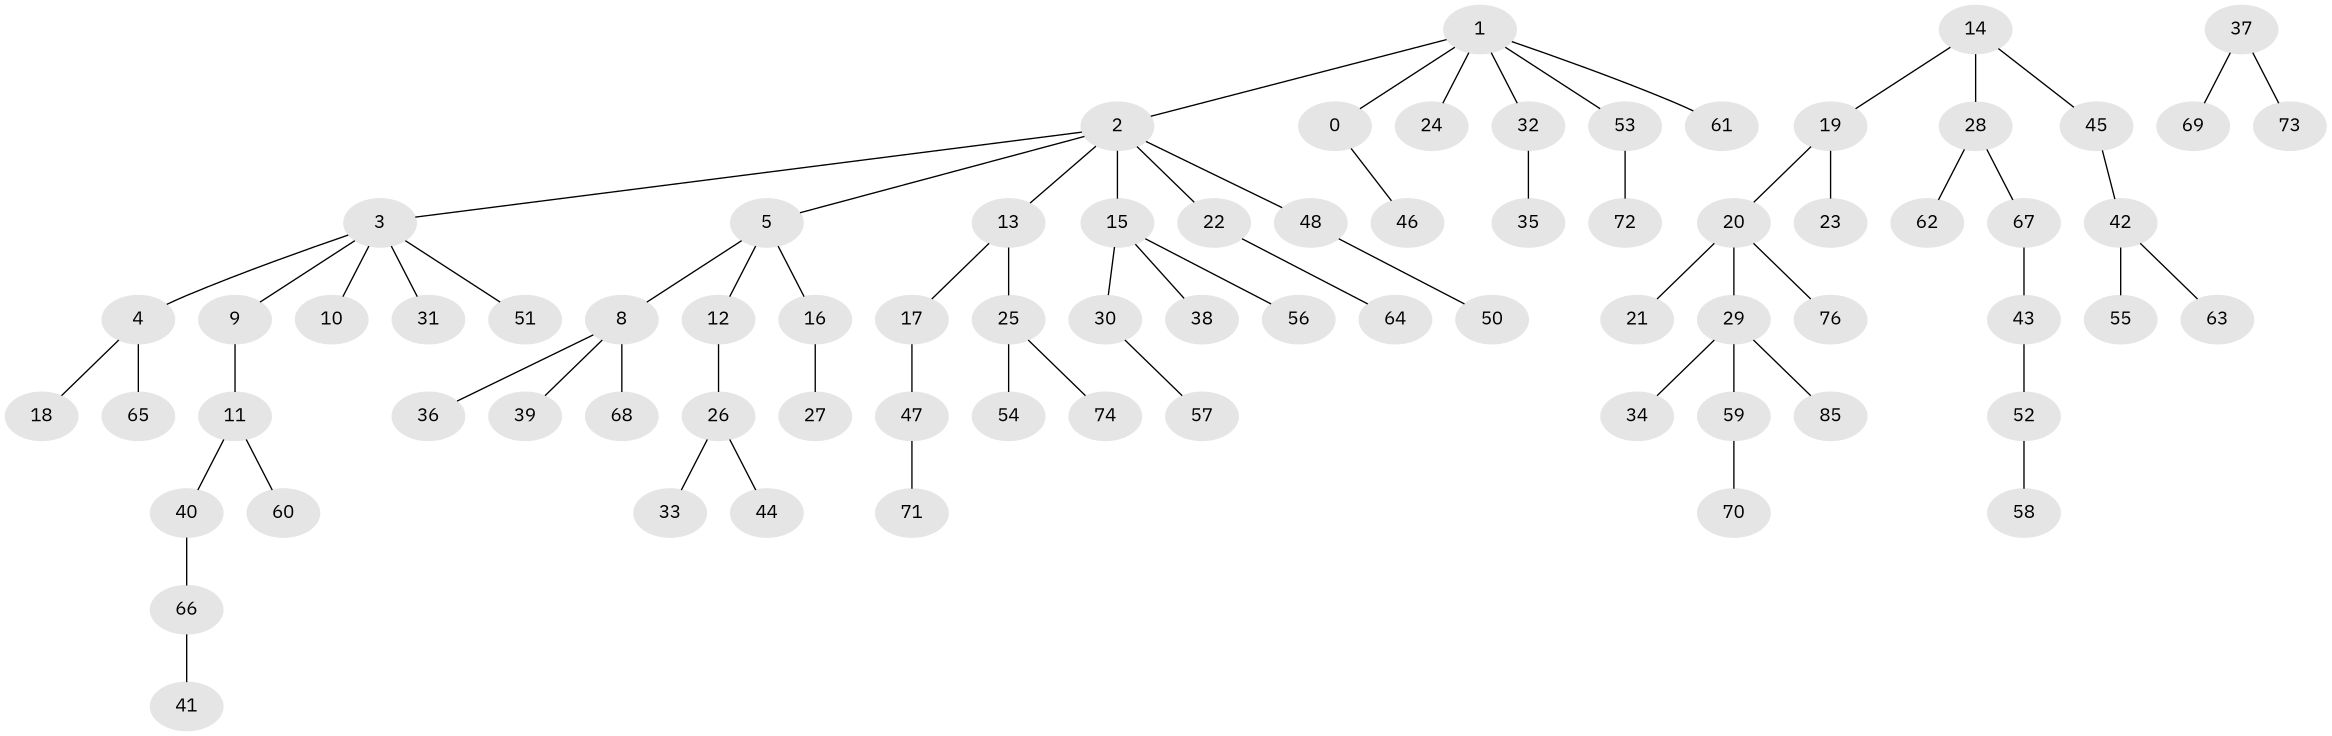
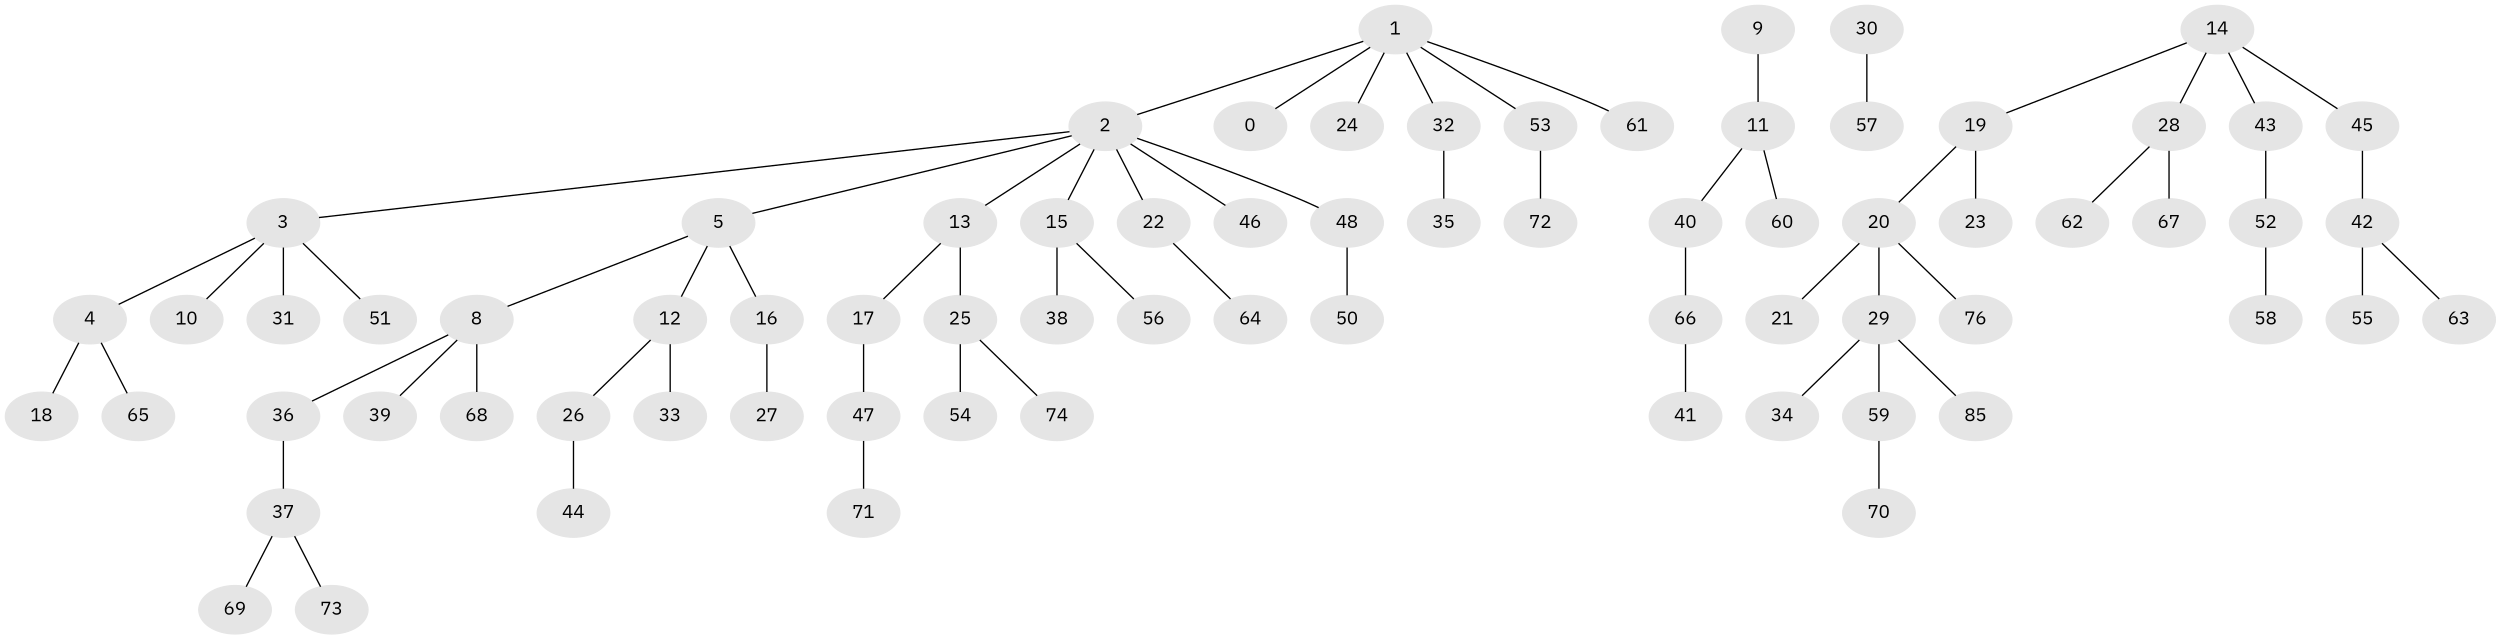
(1371, 175) -> (1178, 175)
(307, 271) -> none
(1111, 271) -> none
(2024, 271) -> (2242, 78)
none -> (283, 465)
(694, 465) -> (670, 368)
